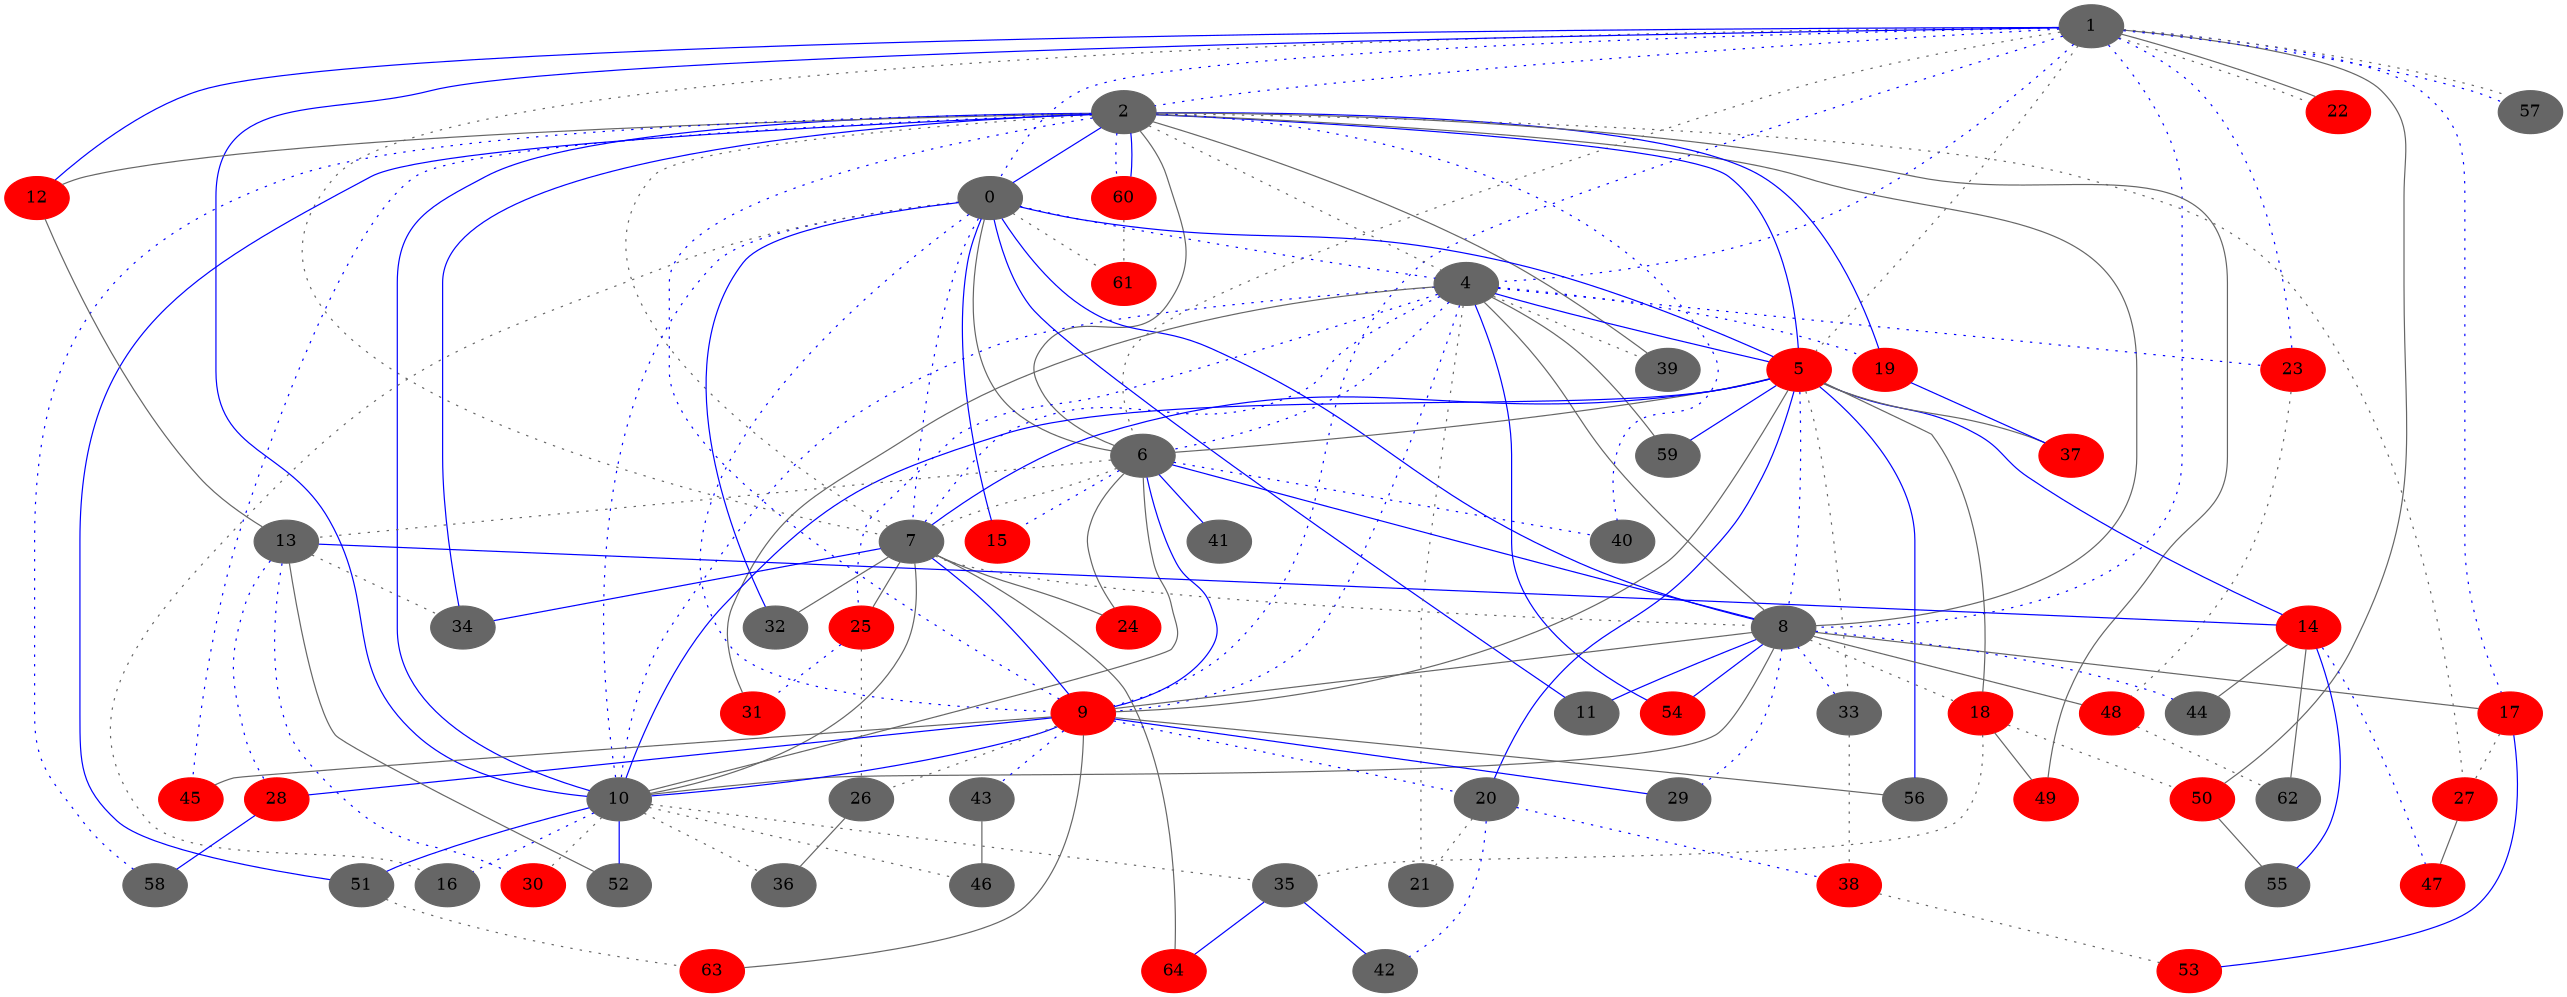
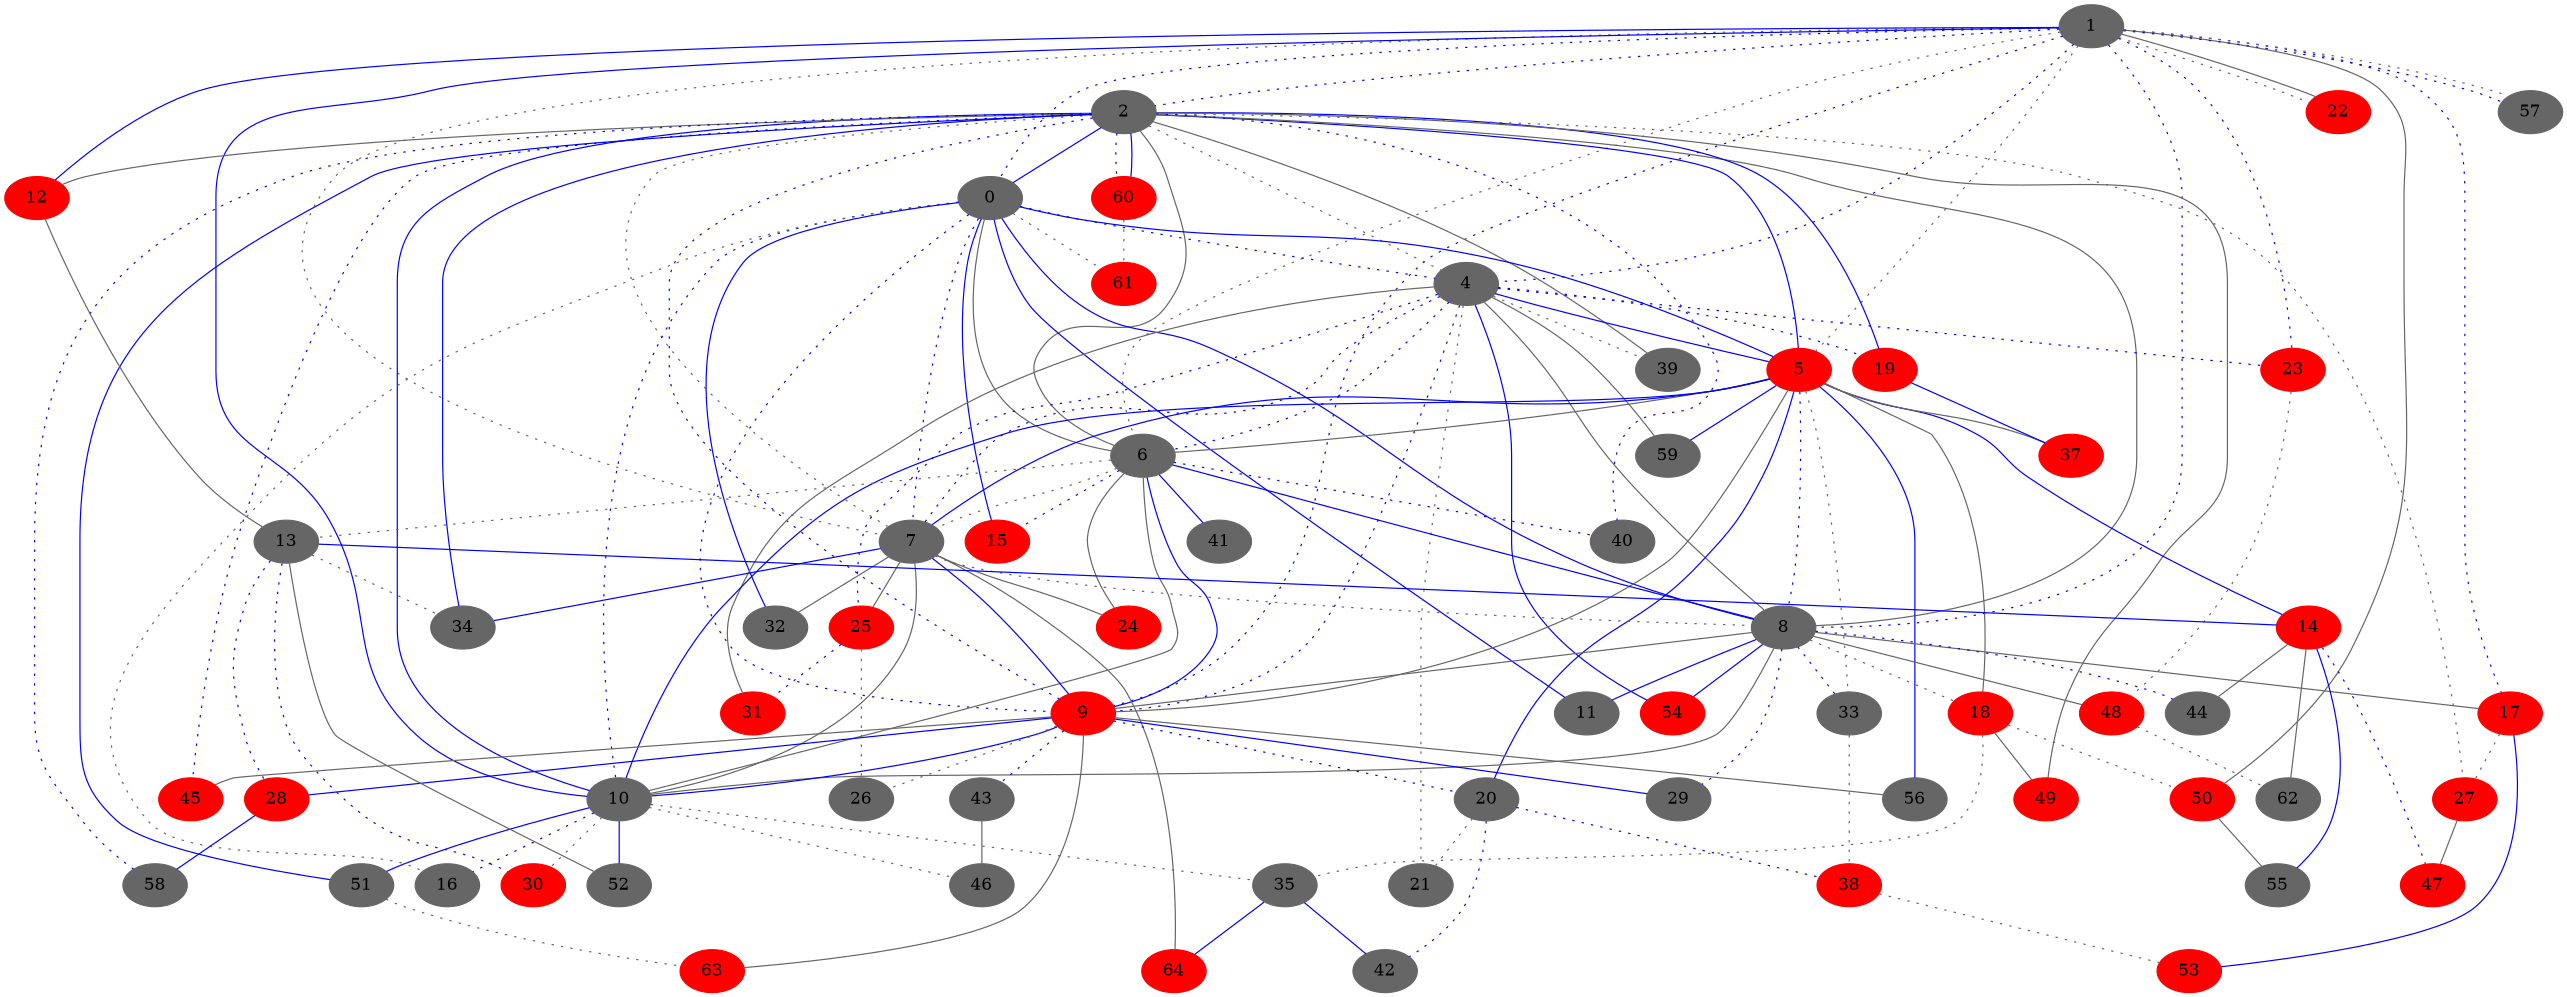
(948, 366) -> none
(784, 885) -> none
